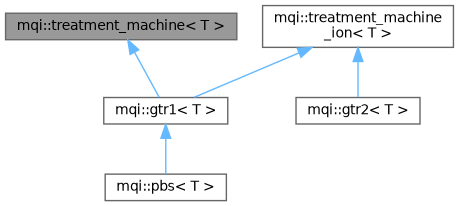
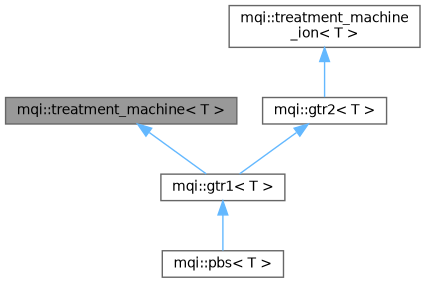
(247, 75) -> (268, 153)
